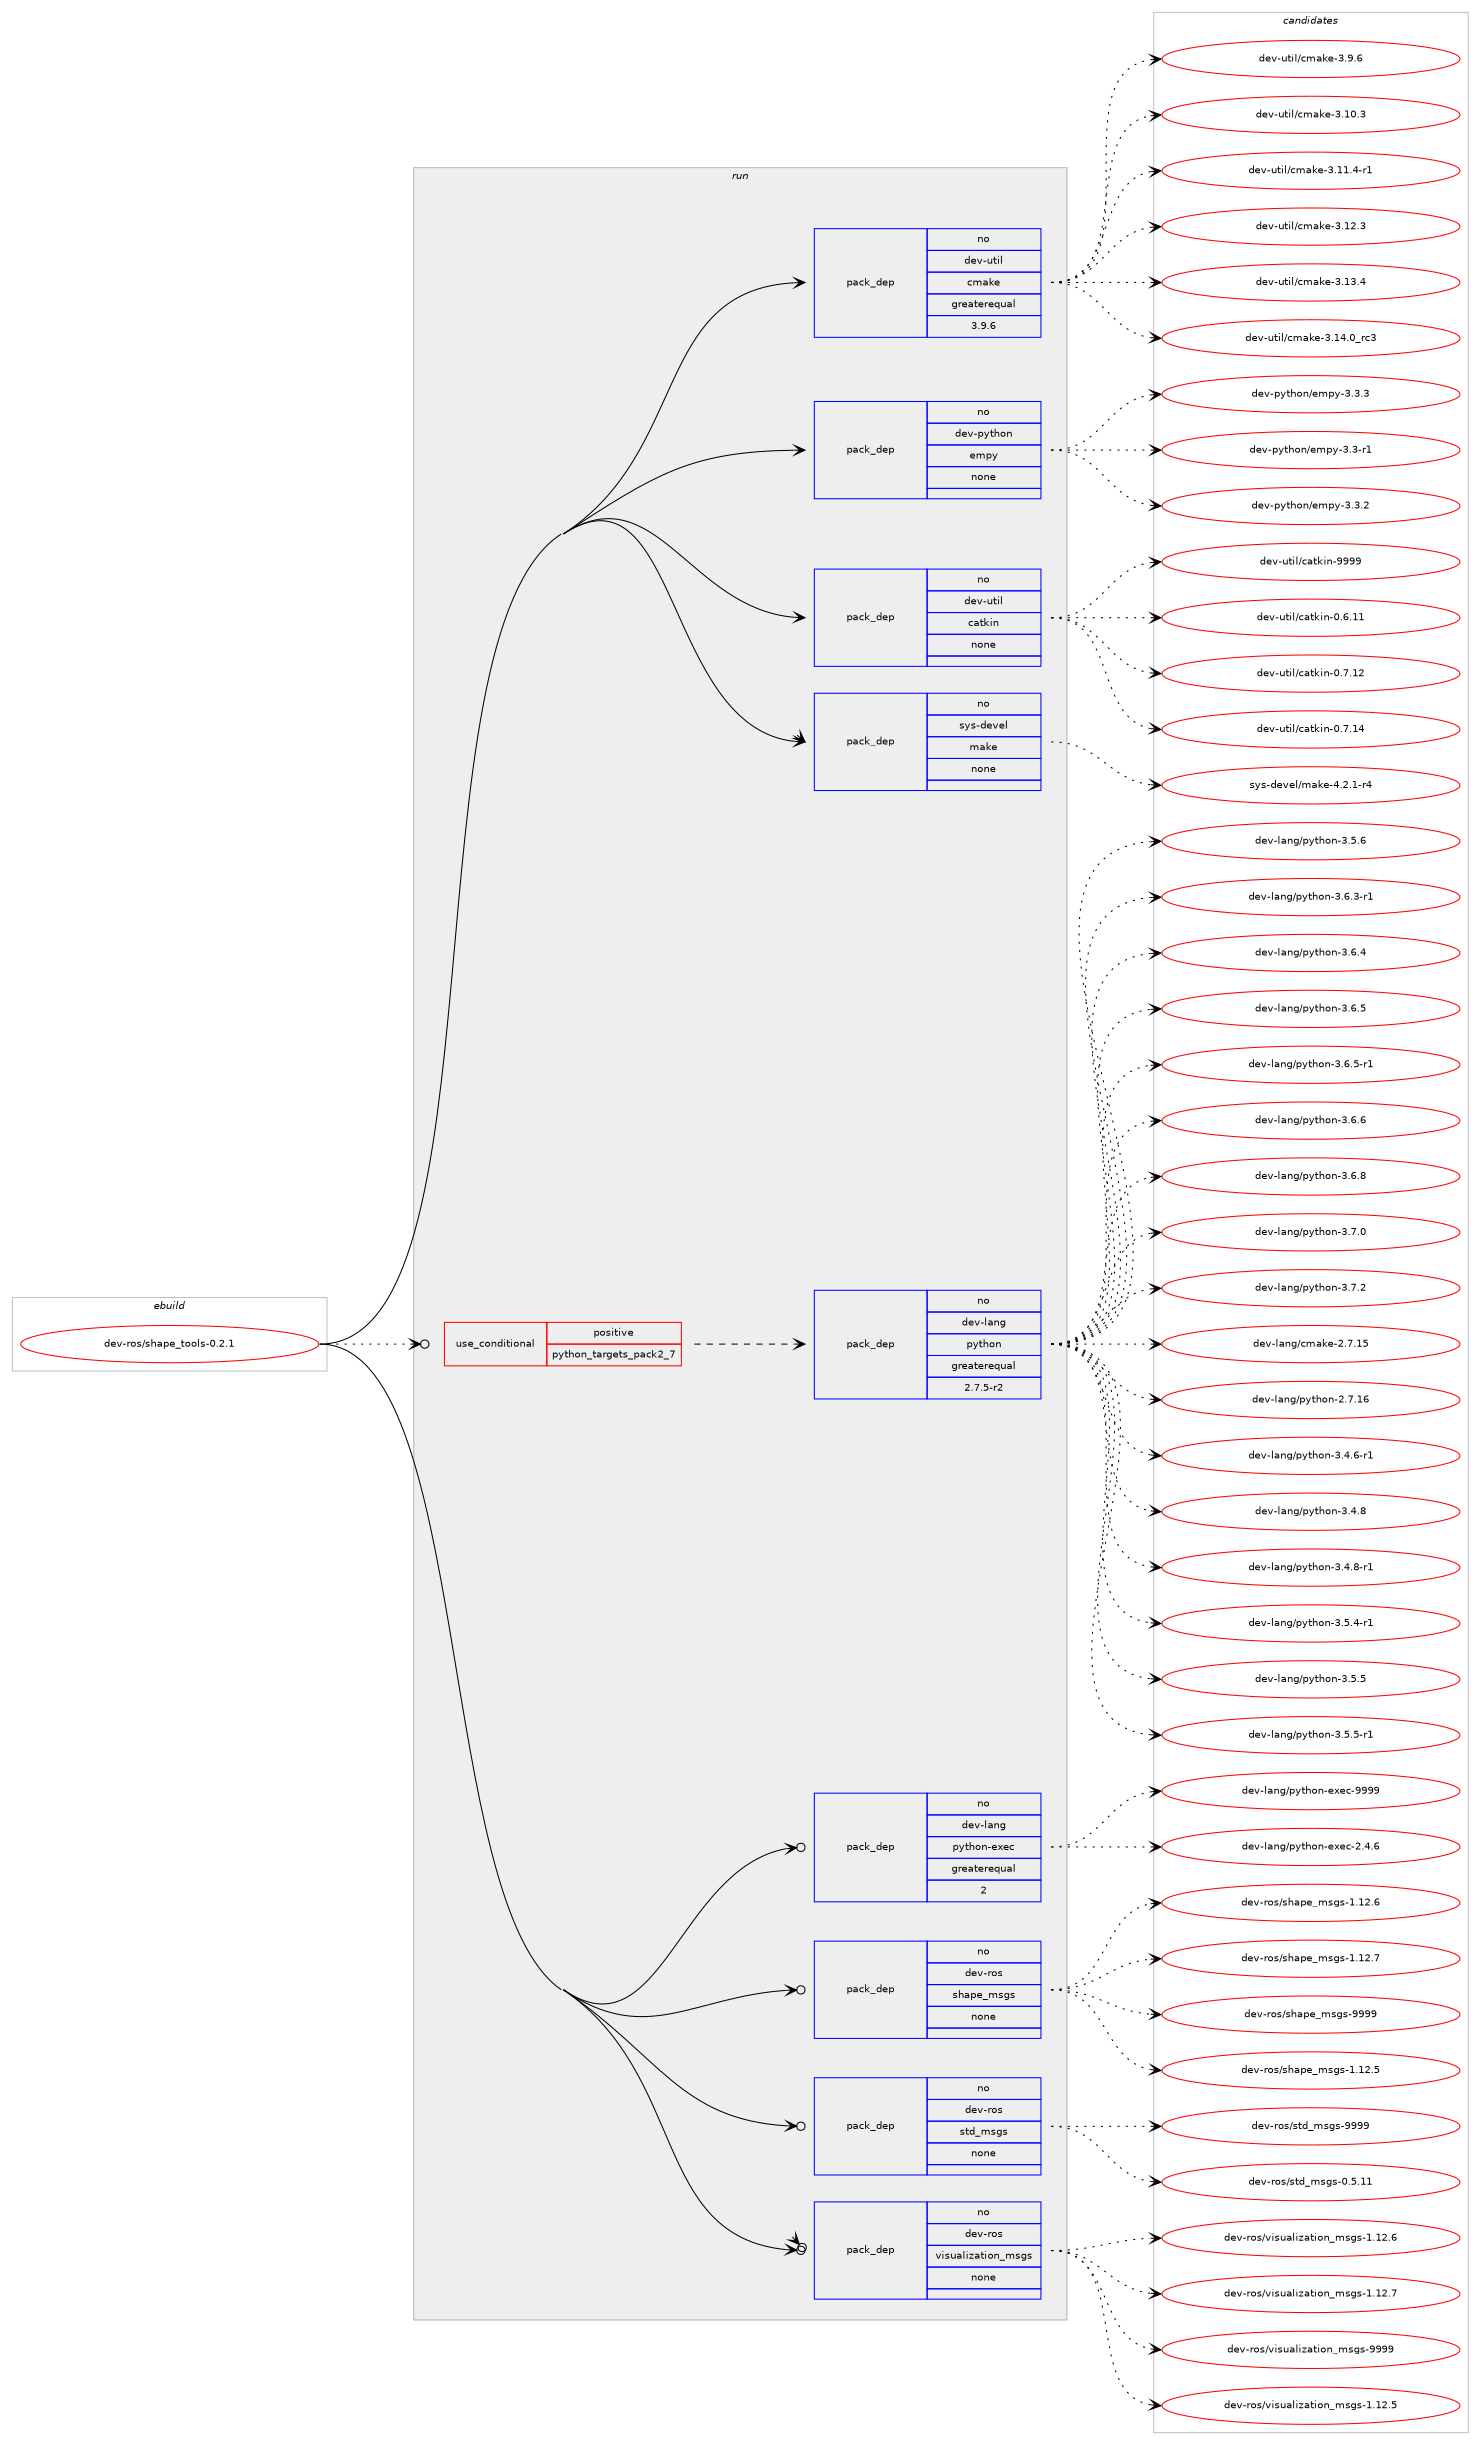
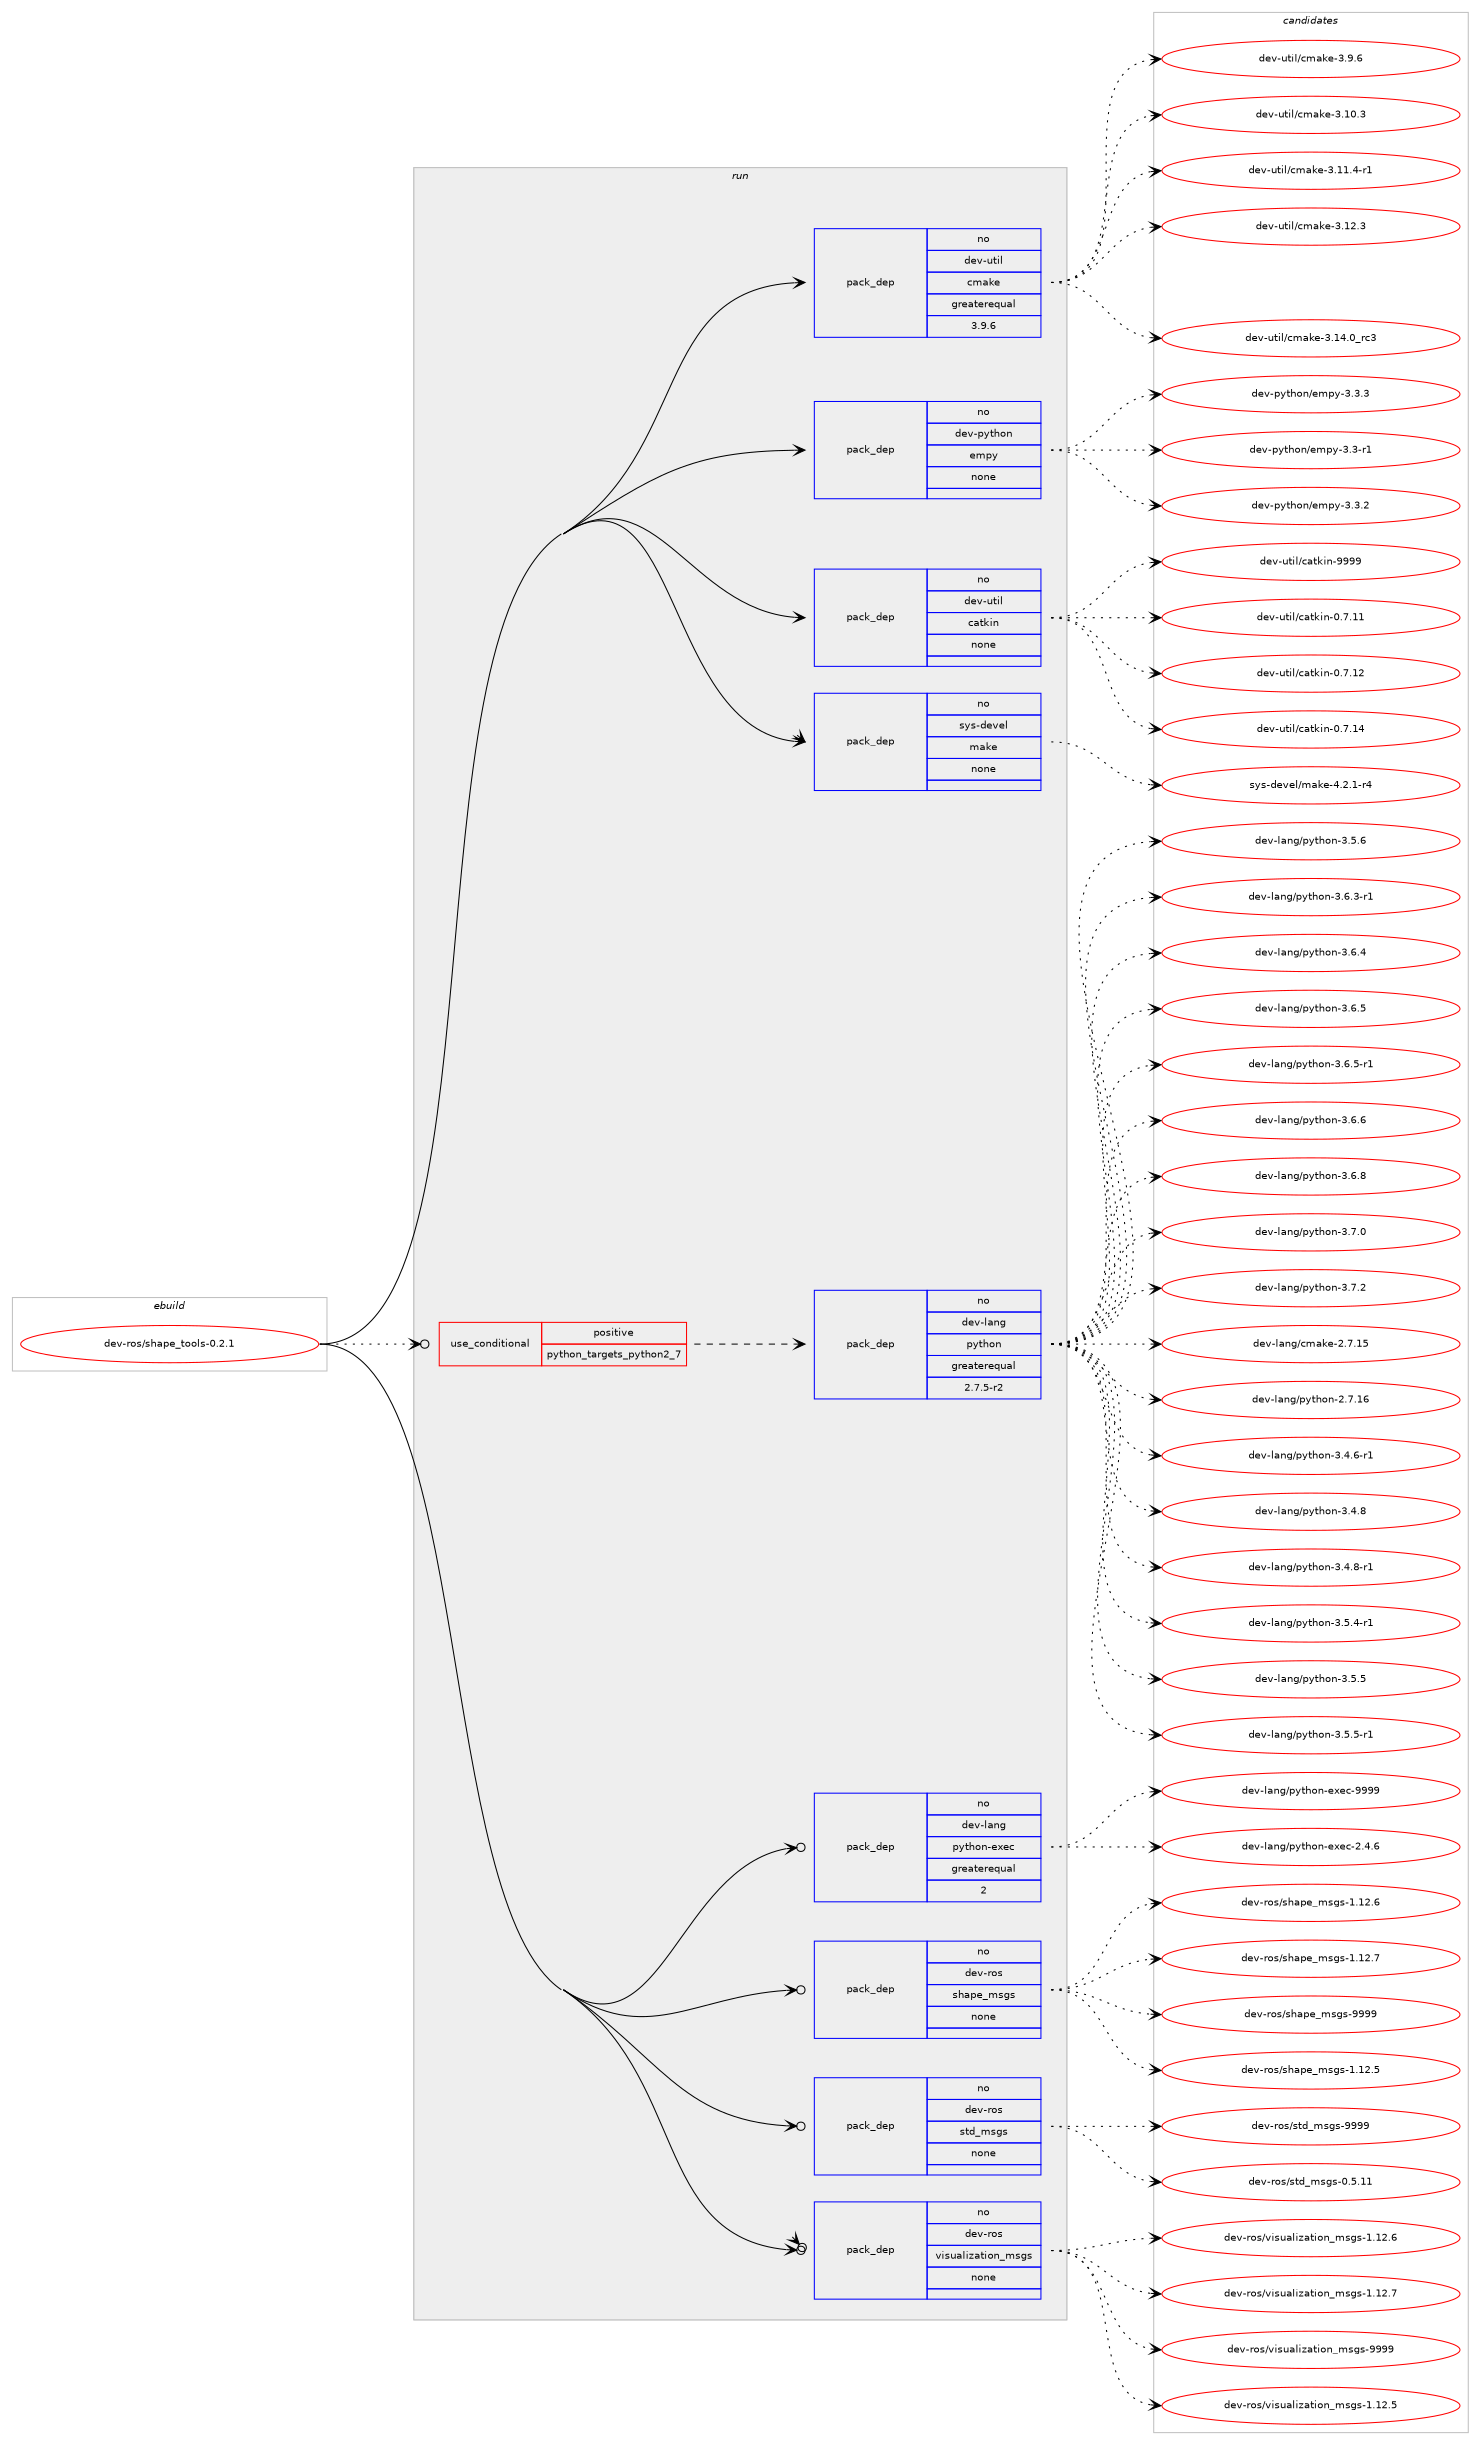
(1311, 282) -> none
(1311, 618) -> (1311, 618)
(614, 1354) -> (614, 1354)
